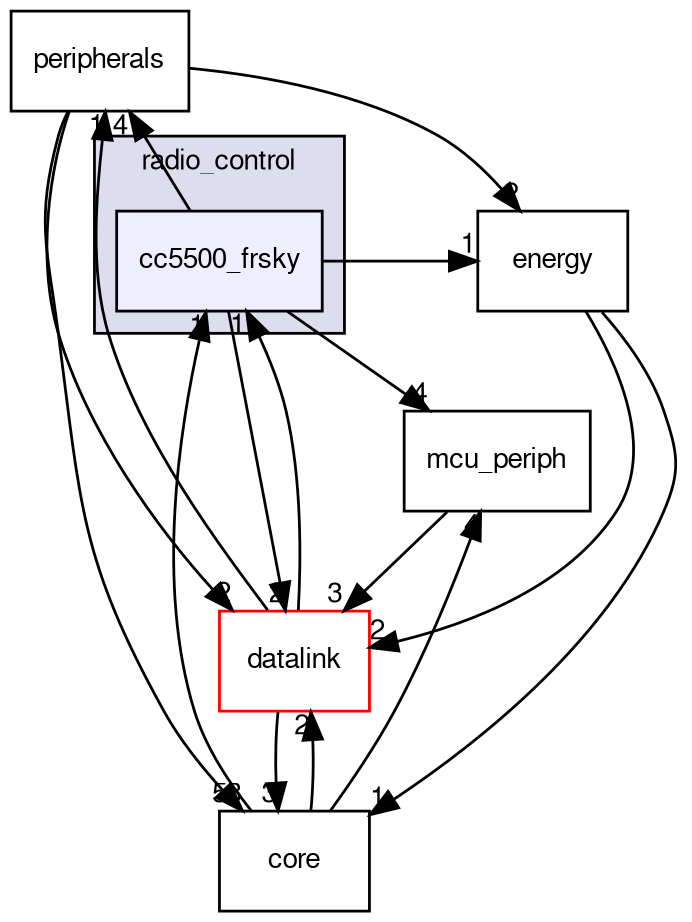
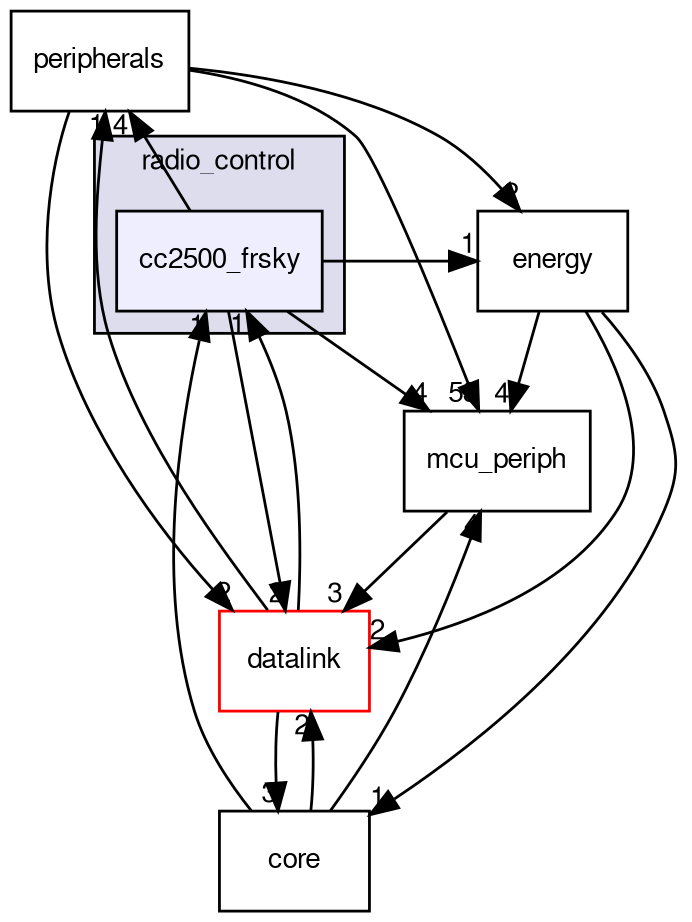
(219, 261) -> (219, 261)
none -> (529, 348)
(76, 467) -> (379, 175)
